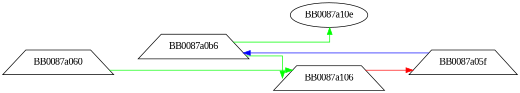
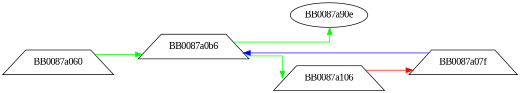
(329, 15) -> (329, 15)
(463, 62) -> (463, 62)
(198, 70) -> (115, 54)
